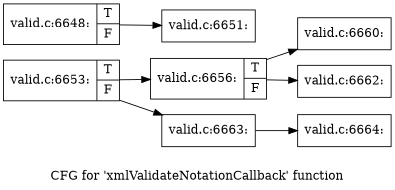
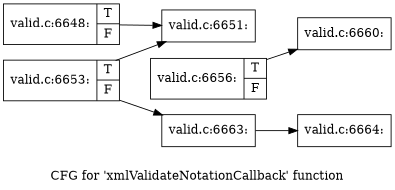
(131, 80) -> (137, 53)
(344, 81) -> none
